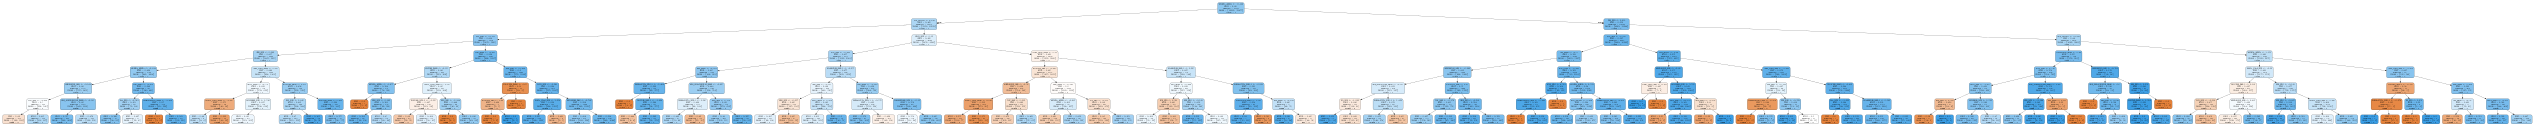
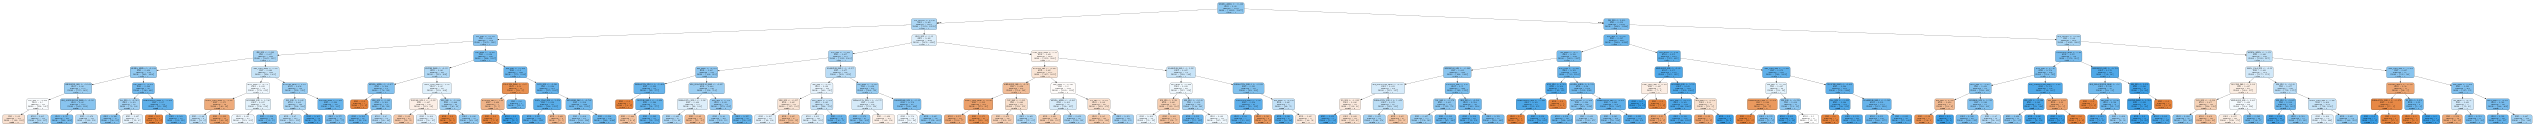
(516, 104) -> (516, 104)
none -> (267, 119)
(1003, 119) -> (1003, 119)
